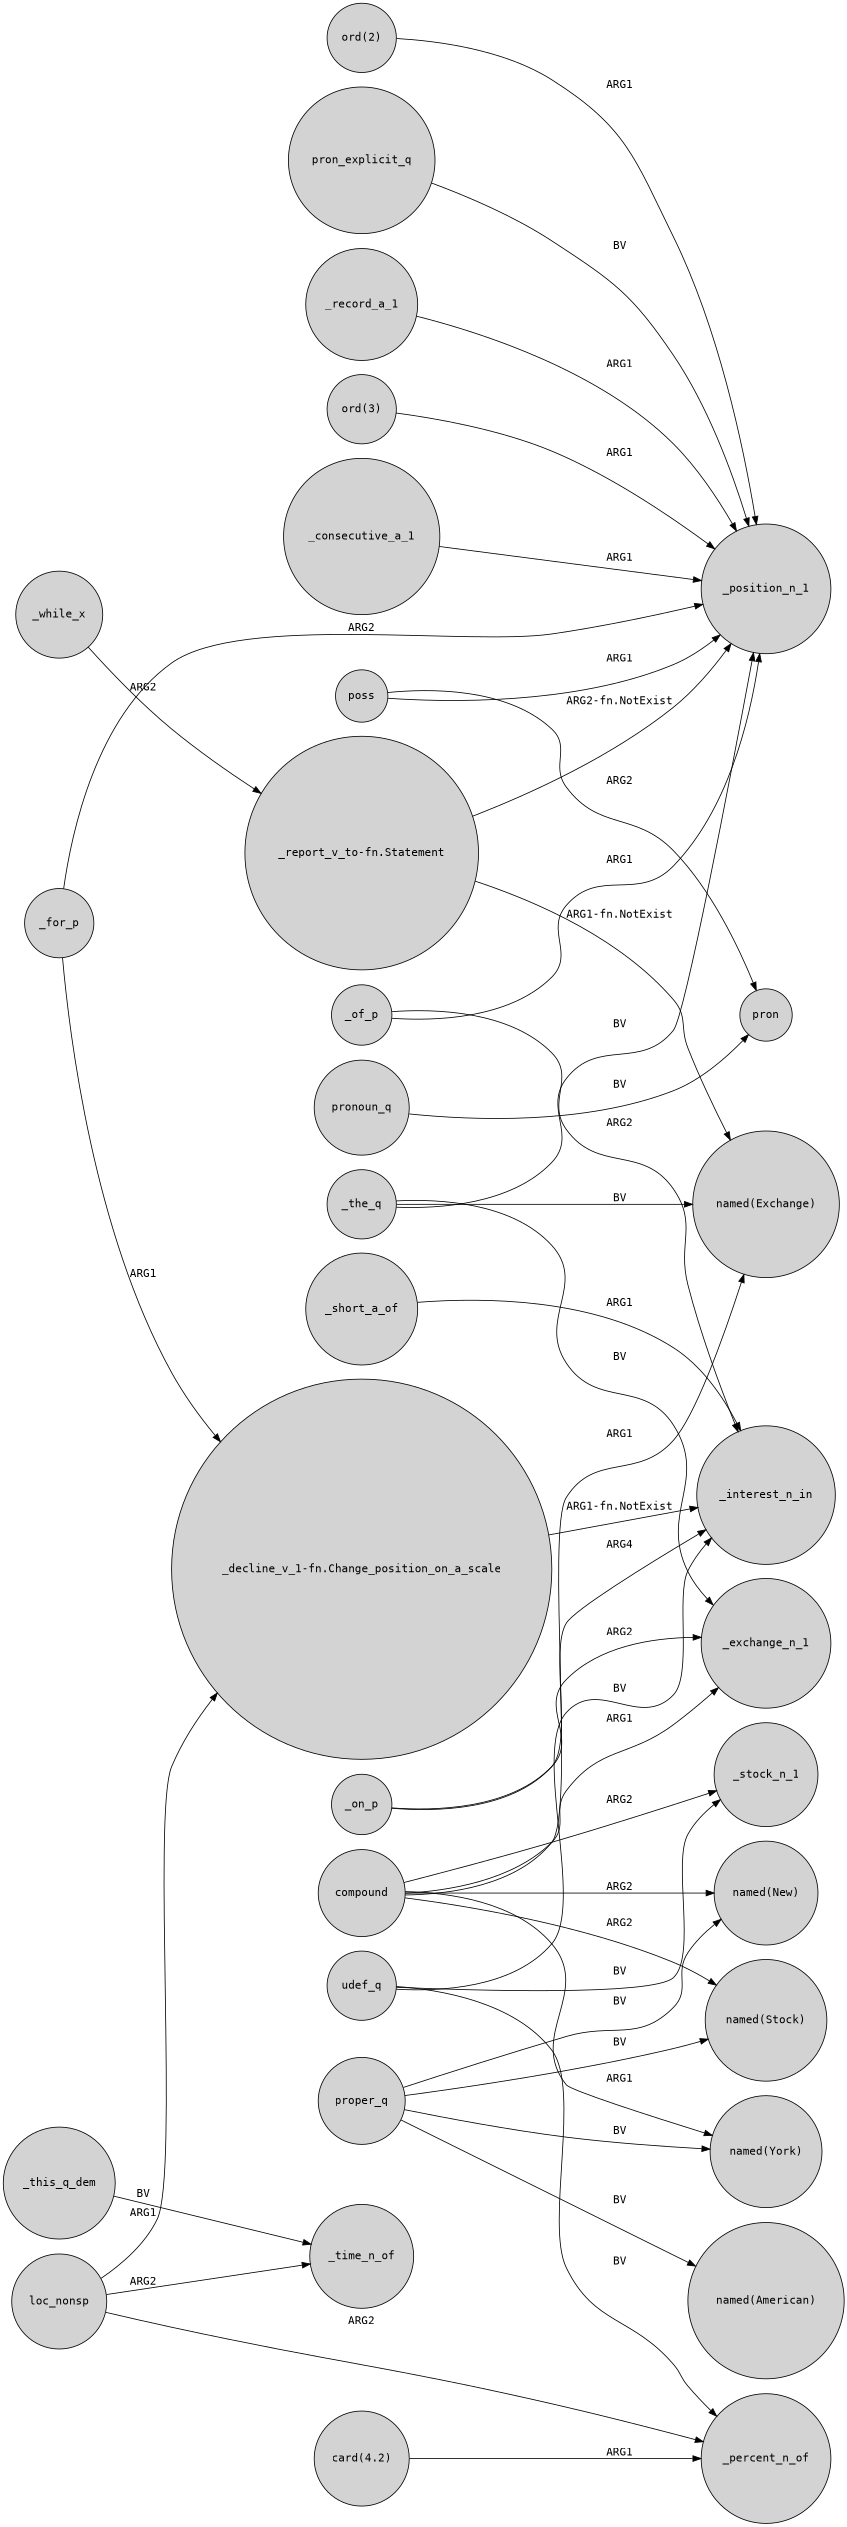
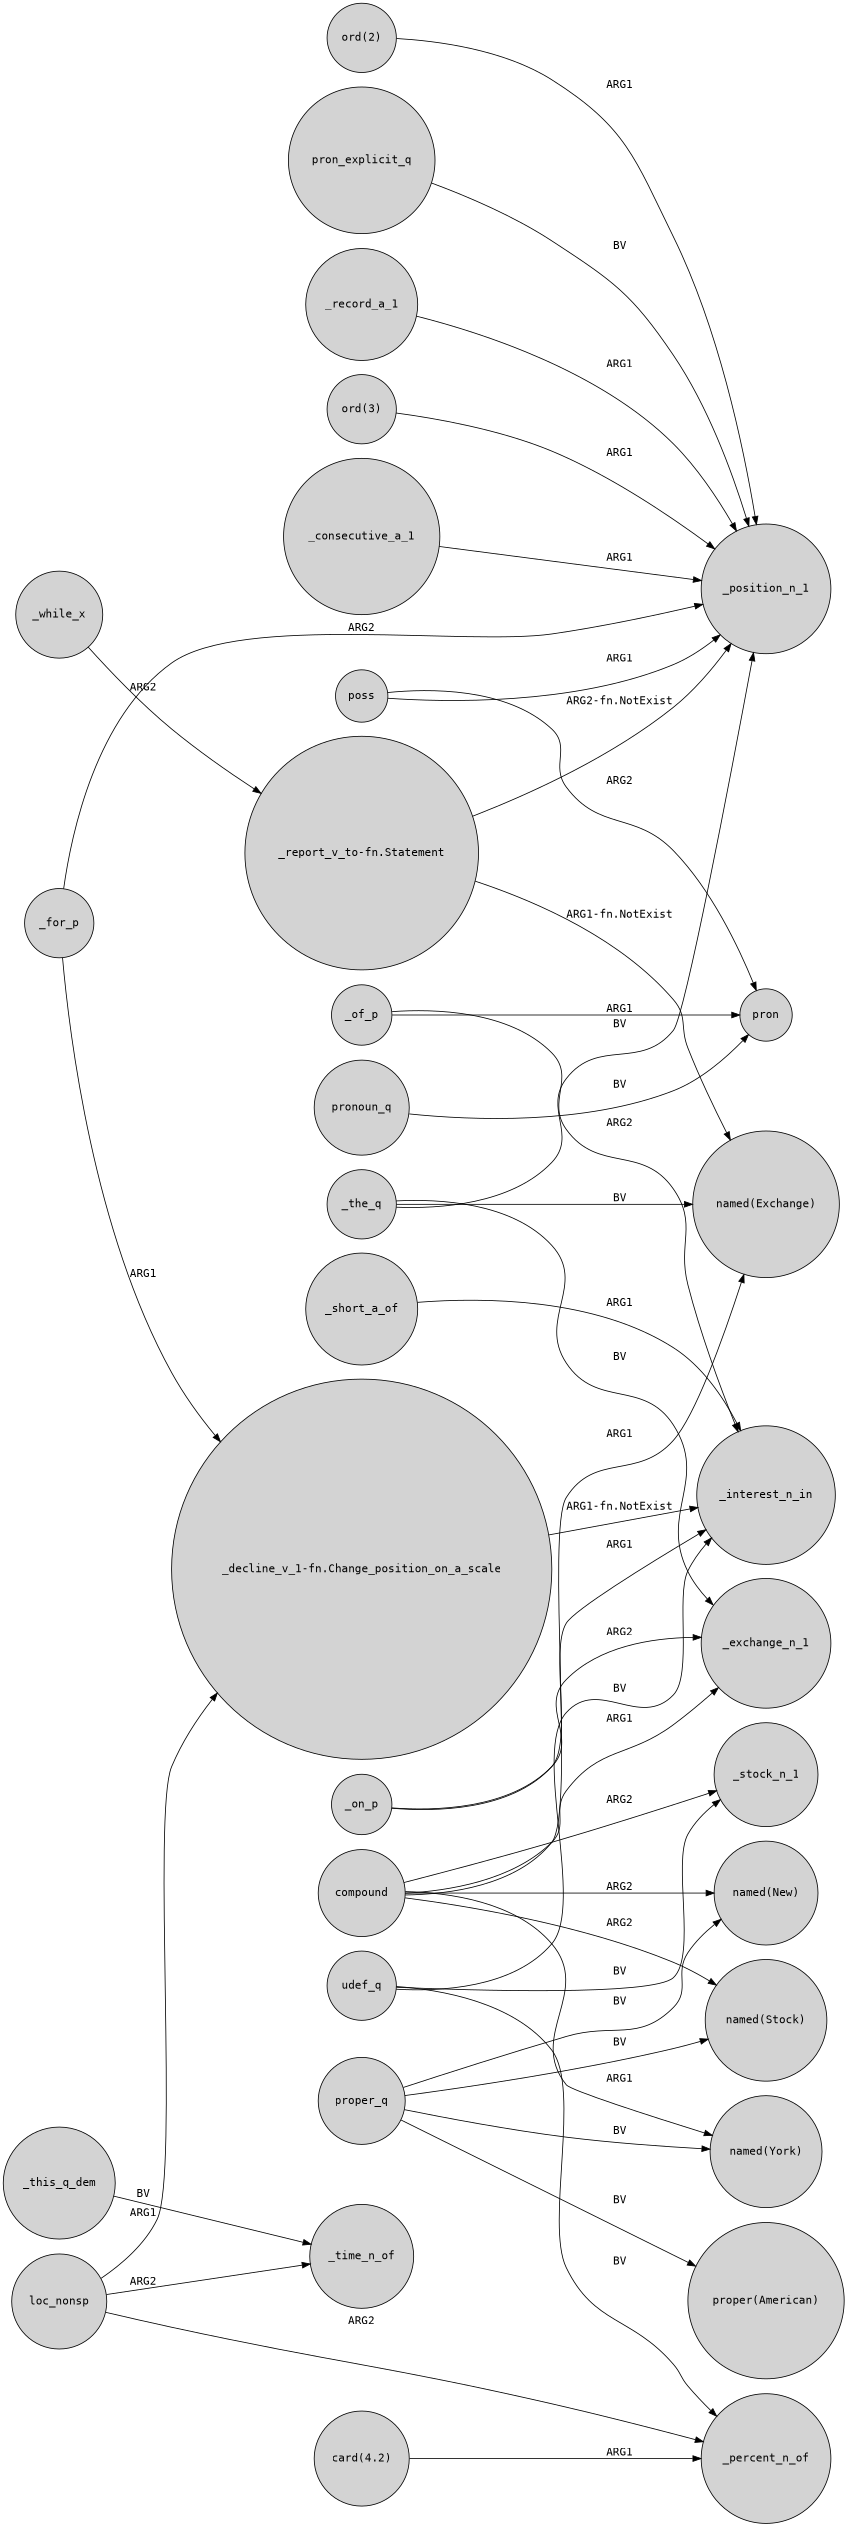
(609, 885) -> (562, 1015)
(620, 1545) -> (620, 1545)
(766, 2301) -> (766, 2301)
